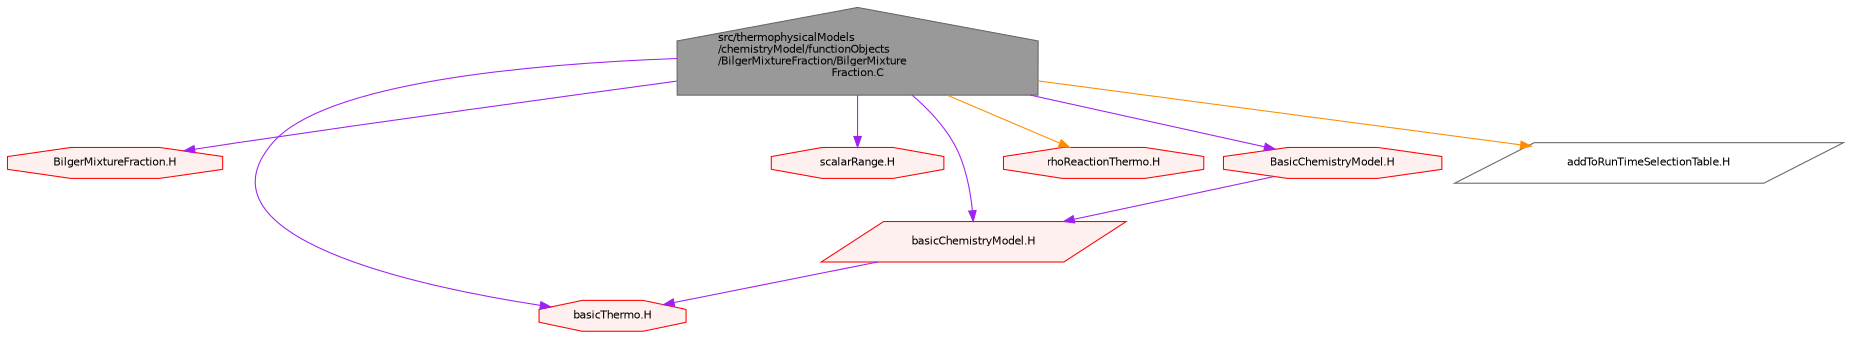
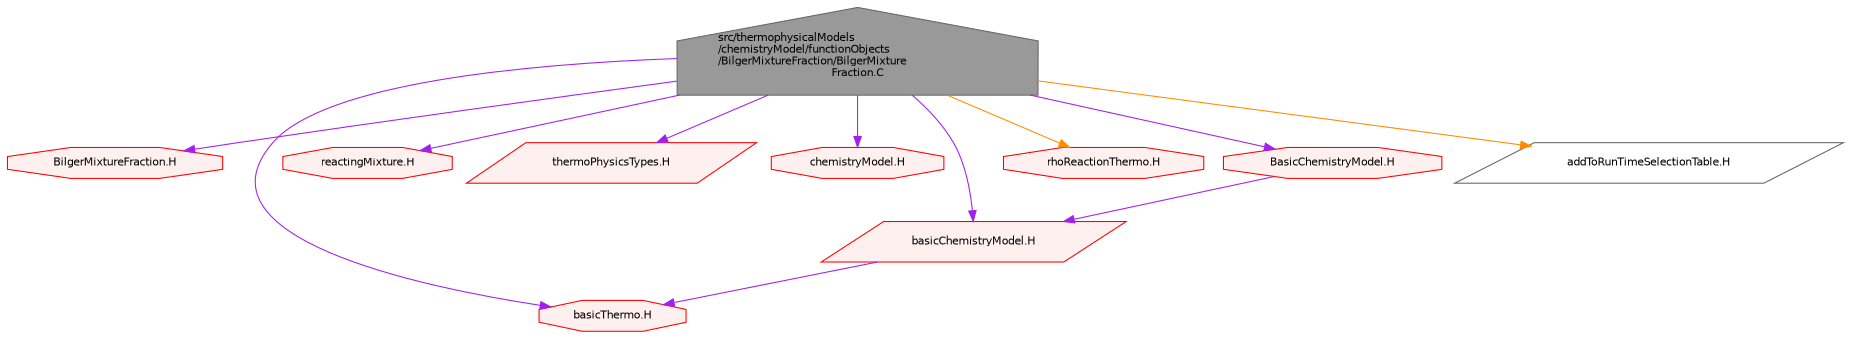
none -> (368, 163)
none -> (612, 163)
(858, 163) -> (858, 163)
